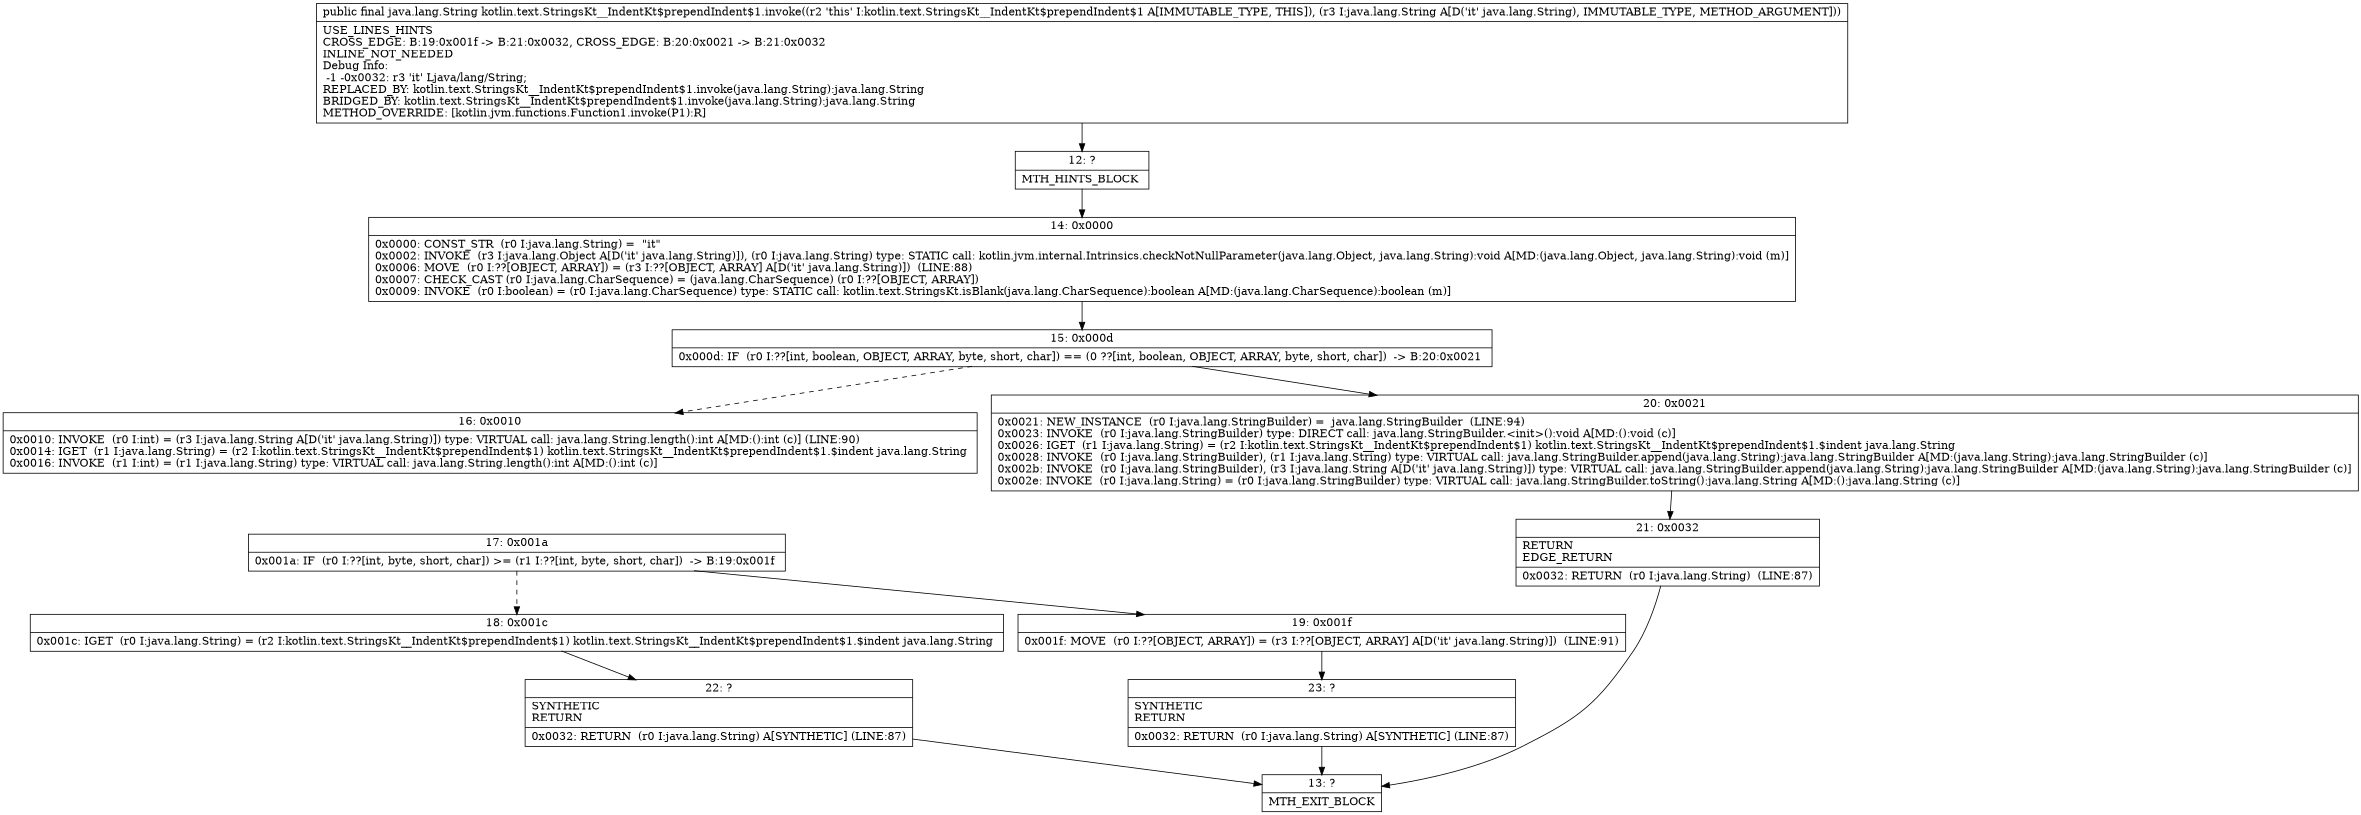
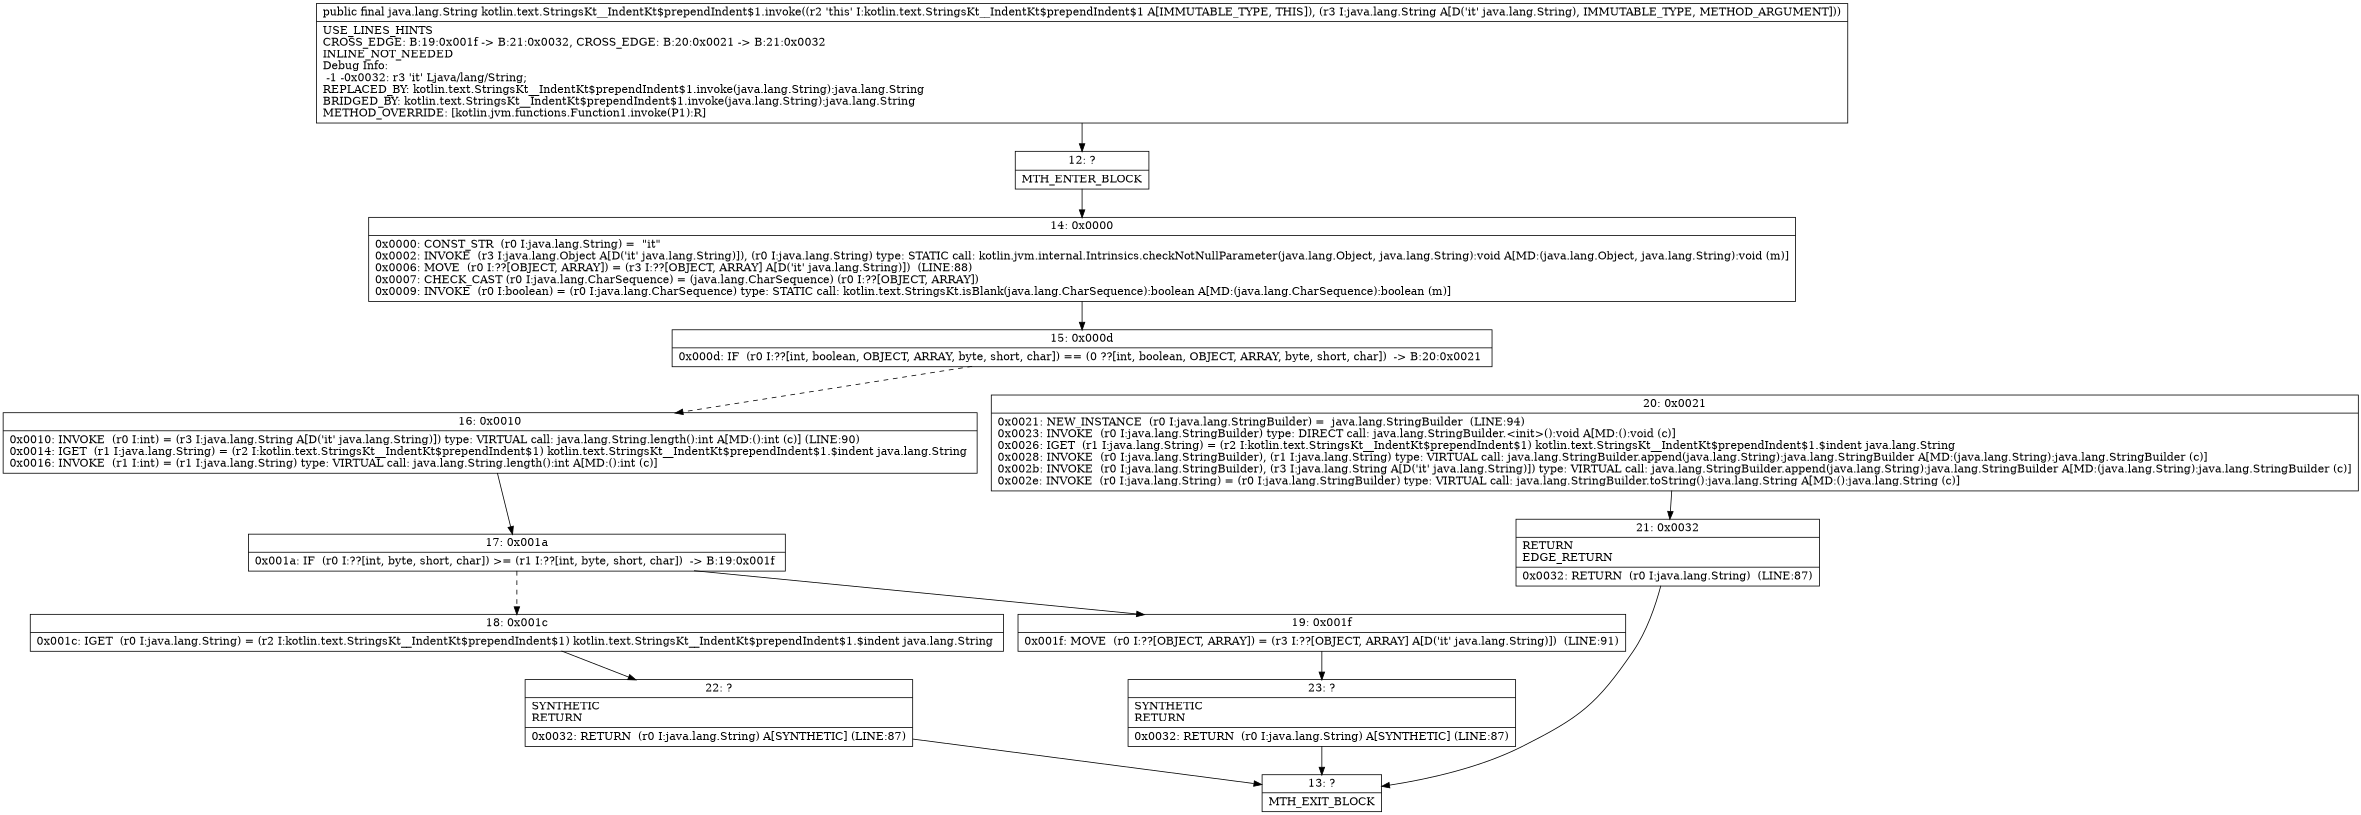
(1080, 179) -> (1082, 179)
(1280, 380) -> none
none -> (504, 500)
